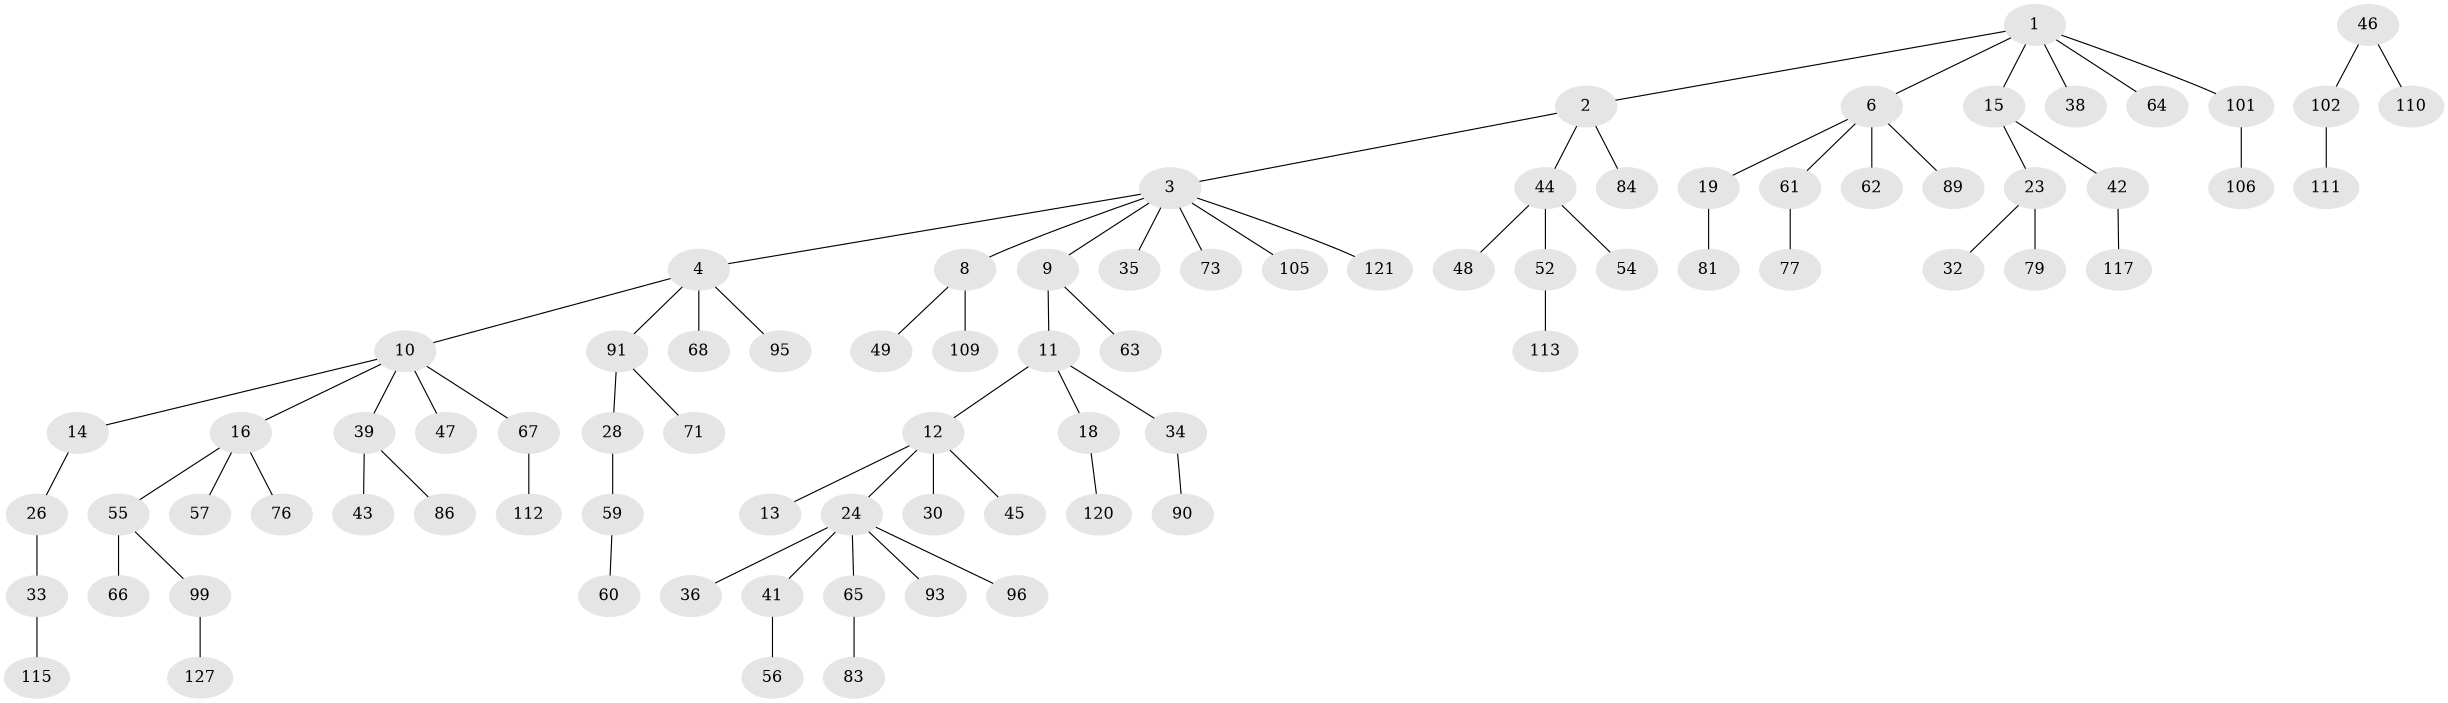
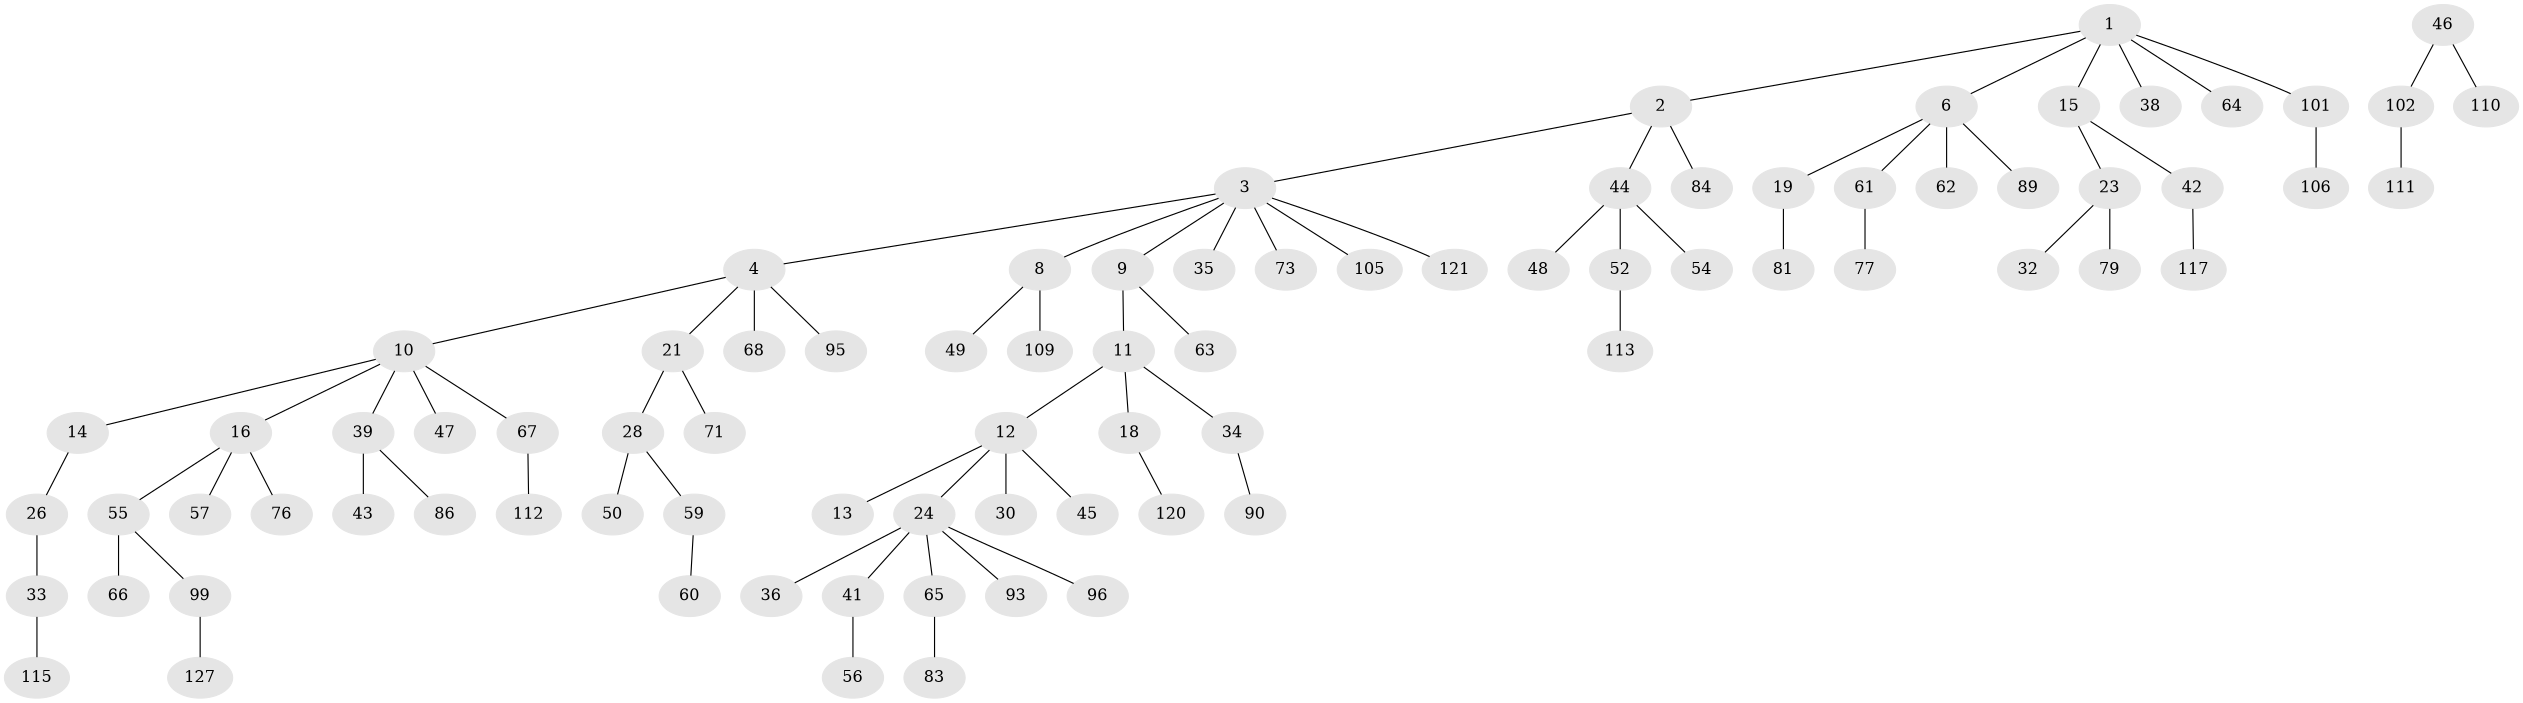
(617, 351) -> (673, 351)
none -> (613, 515)
